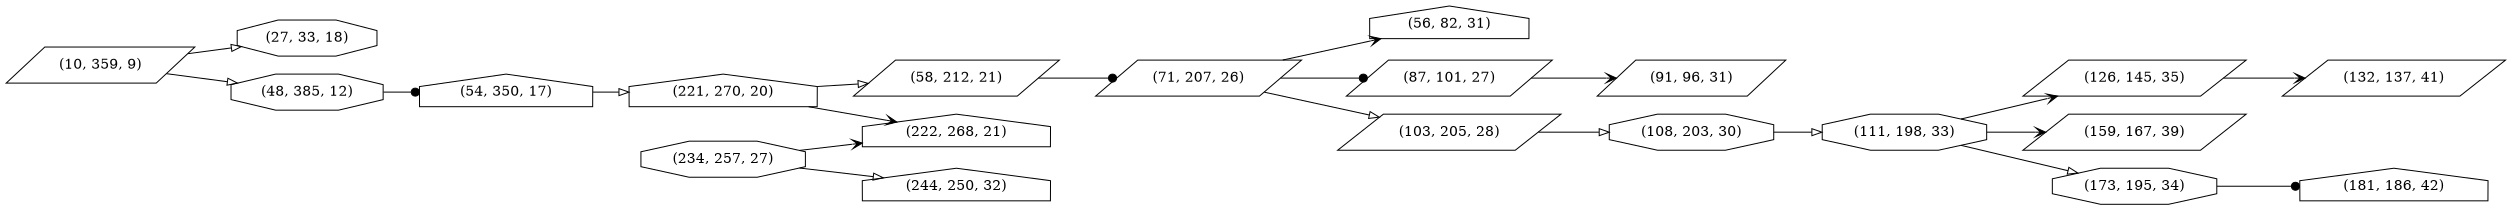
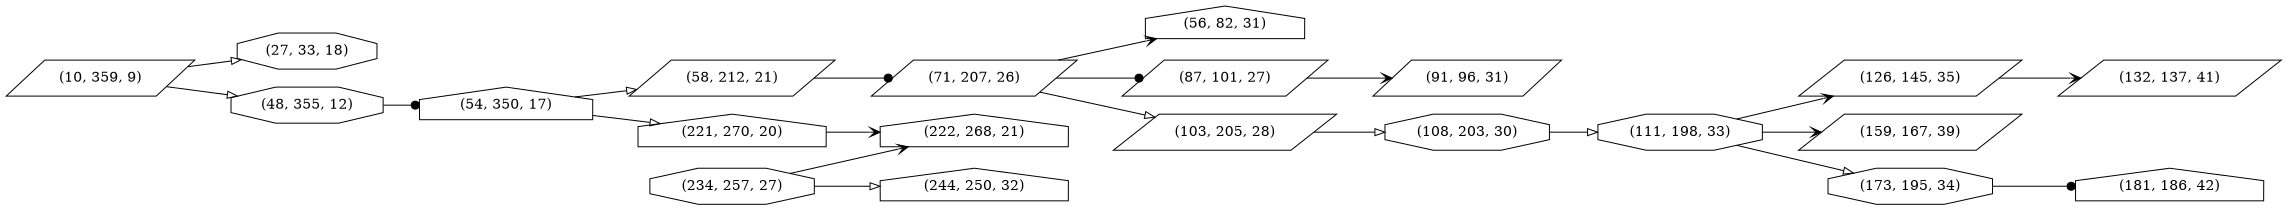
(838, 85) -> (601, 94)
(307, 92) -> (307, 105)
